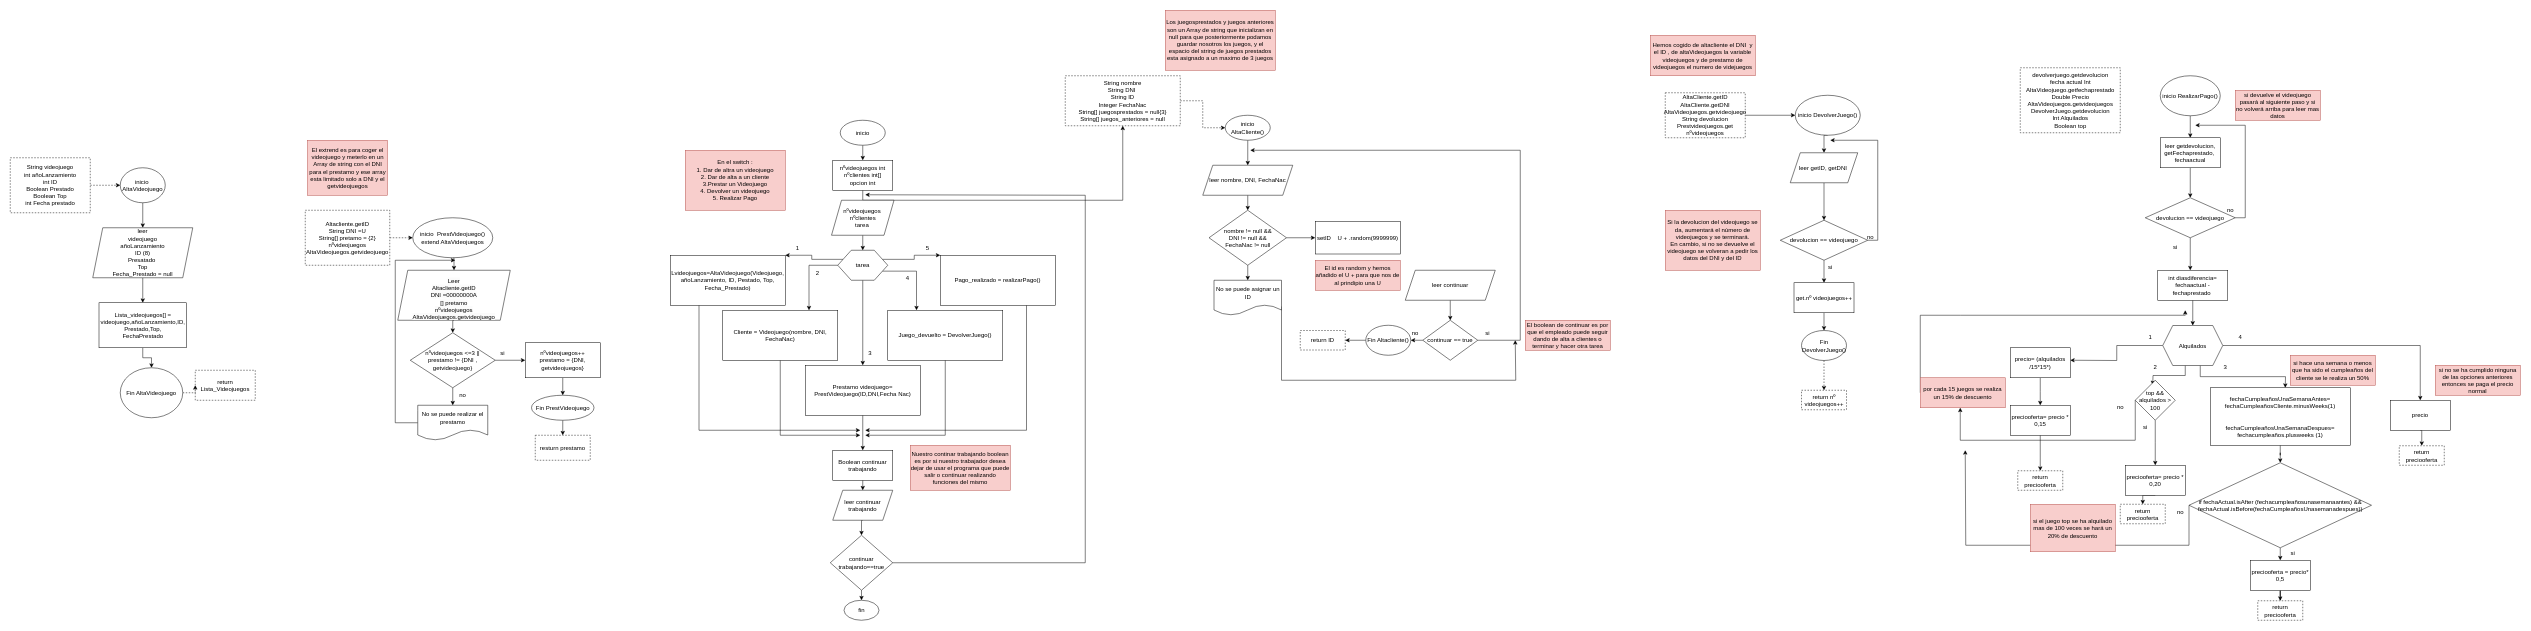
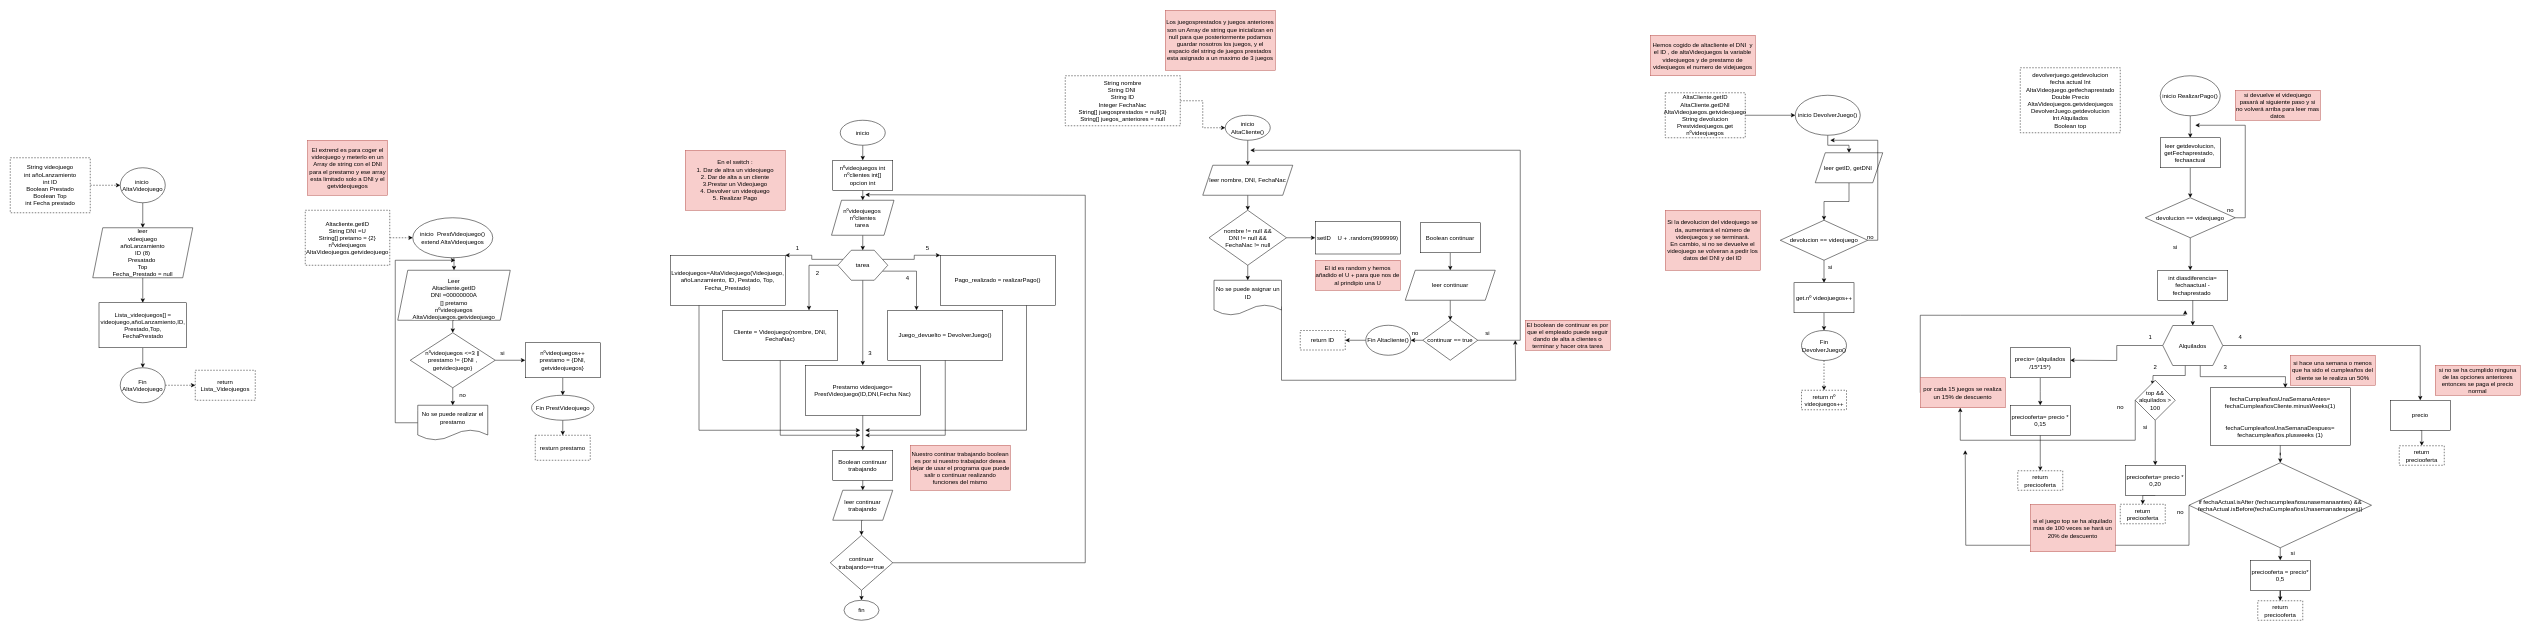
(1824, 168) -> (1849, 168)
(863, 198) -> (863, 195)
none -> (1450, 238)
none -> (1450, 265)
(152, 393) -> (143, 385)
